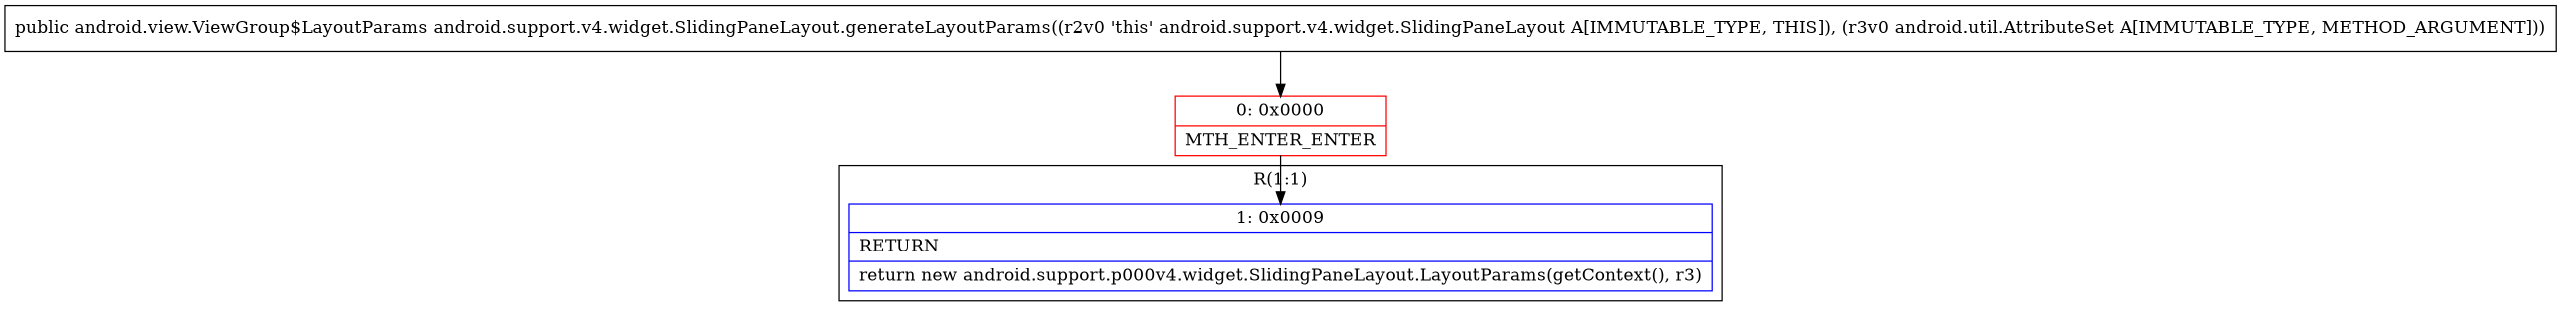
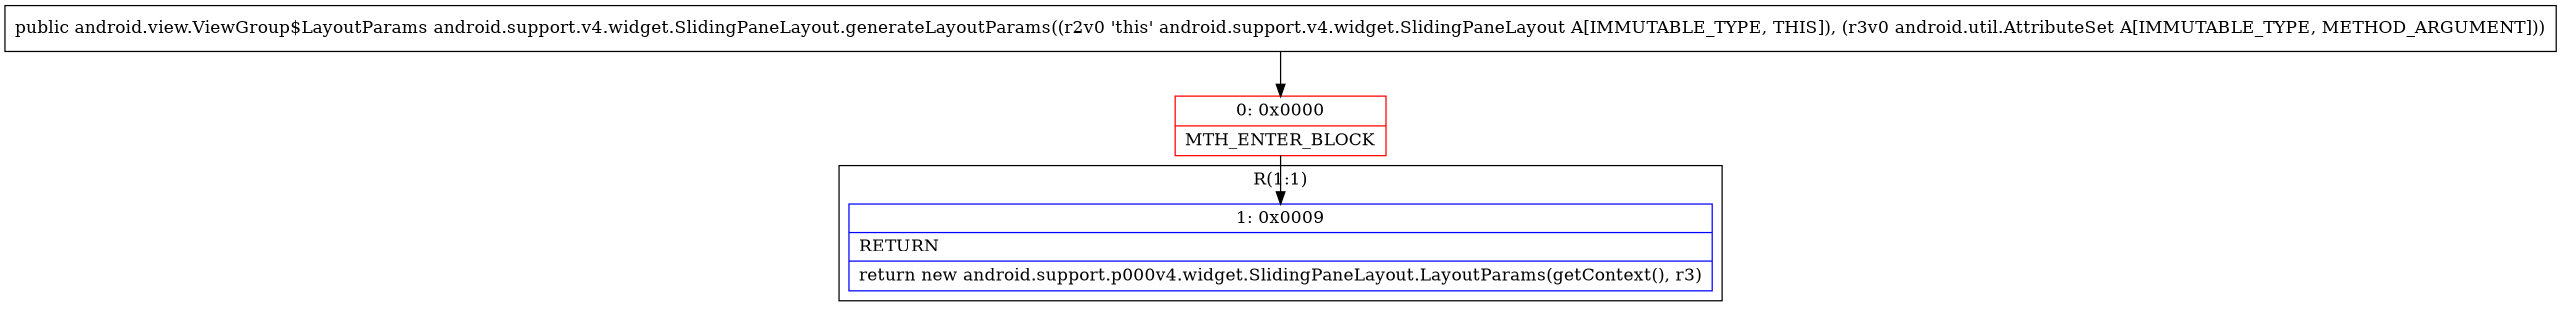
(1281, 140) -> (1281, 140)
